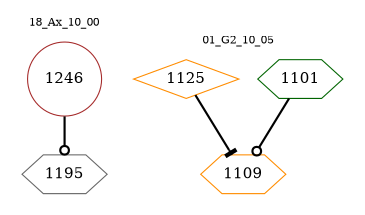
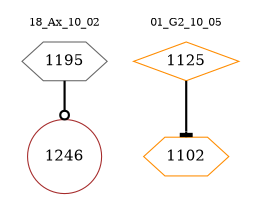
(65, 23) -> (65, 23)
(300, 79) -> none
(65, 131) -> (65, 96)
(243, 174) -> (186, 157)
